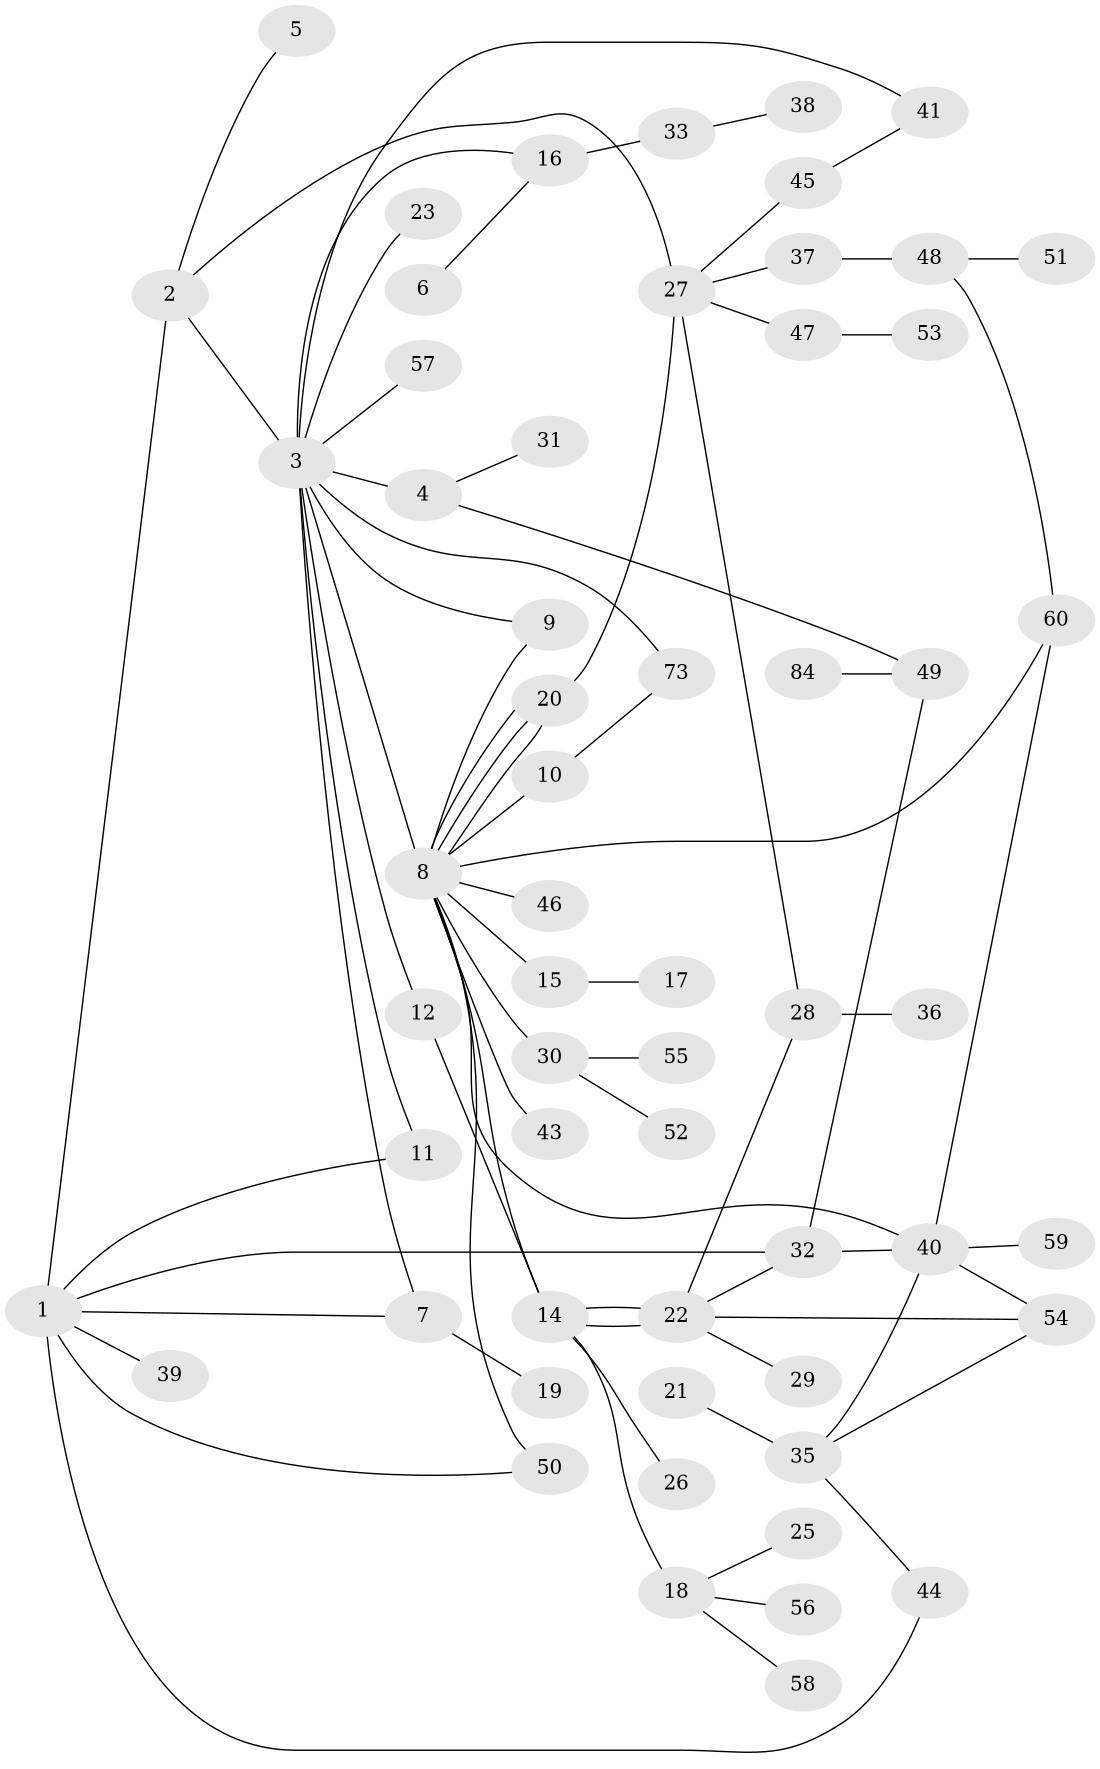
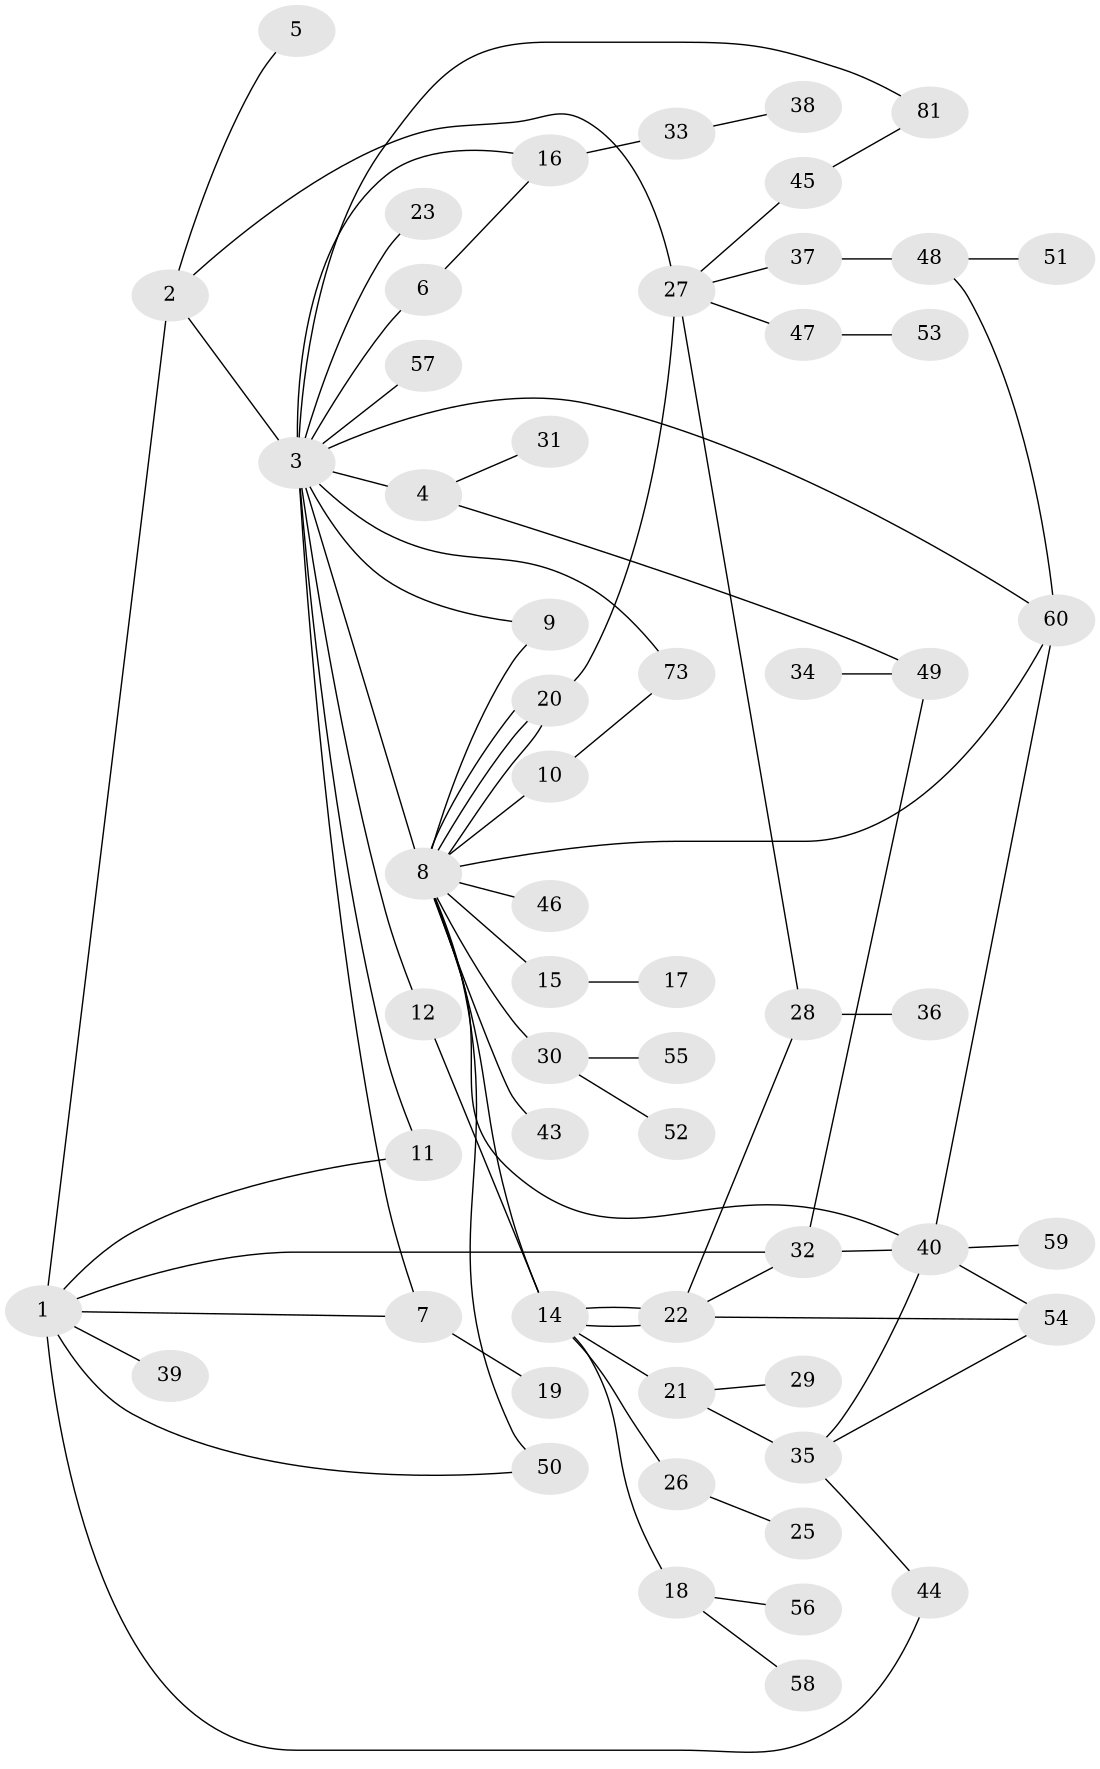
(930, 113) -> (930, 113)
none -> (353, 373)
none -> (693, 435)
(803, 674) -> (803, 674)
(740, 1349) -> (740, 1387)
none -> (613, 1355)
(740, 1563) -> (740, 1509)
